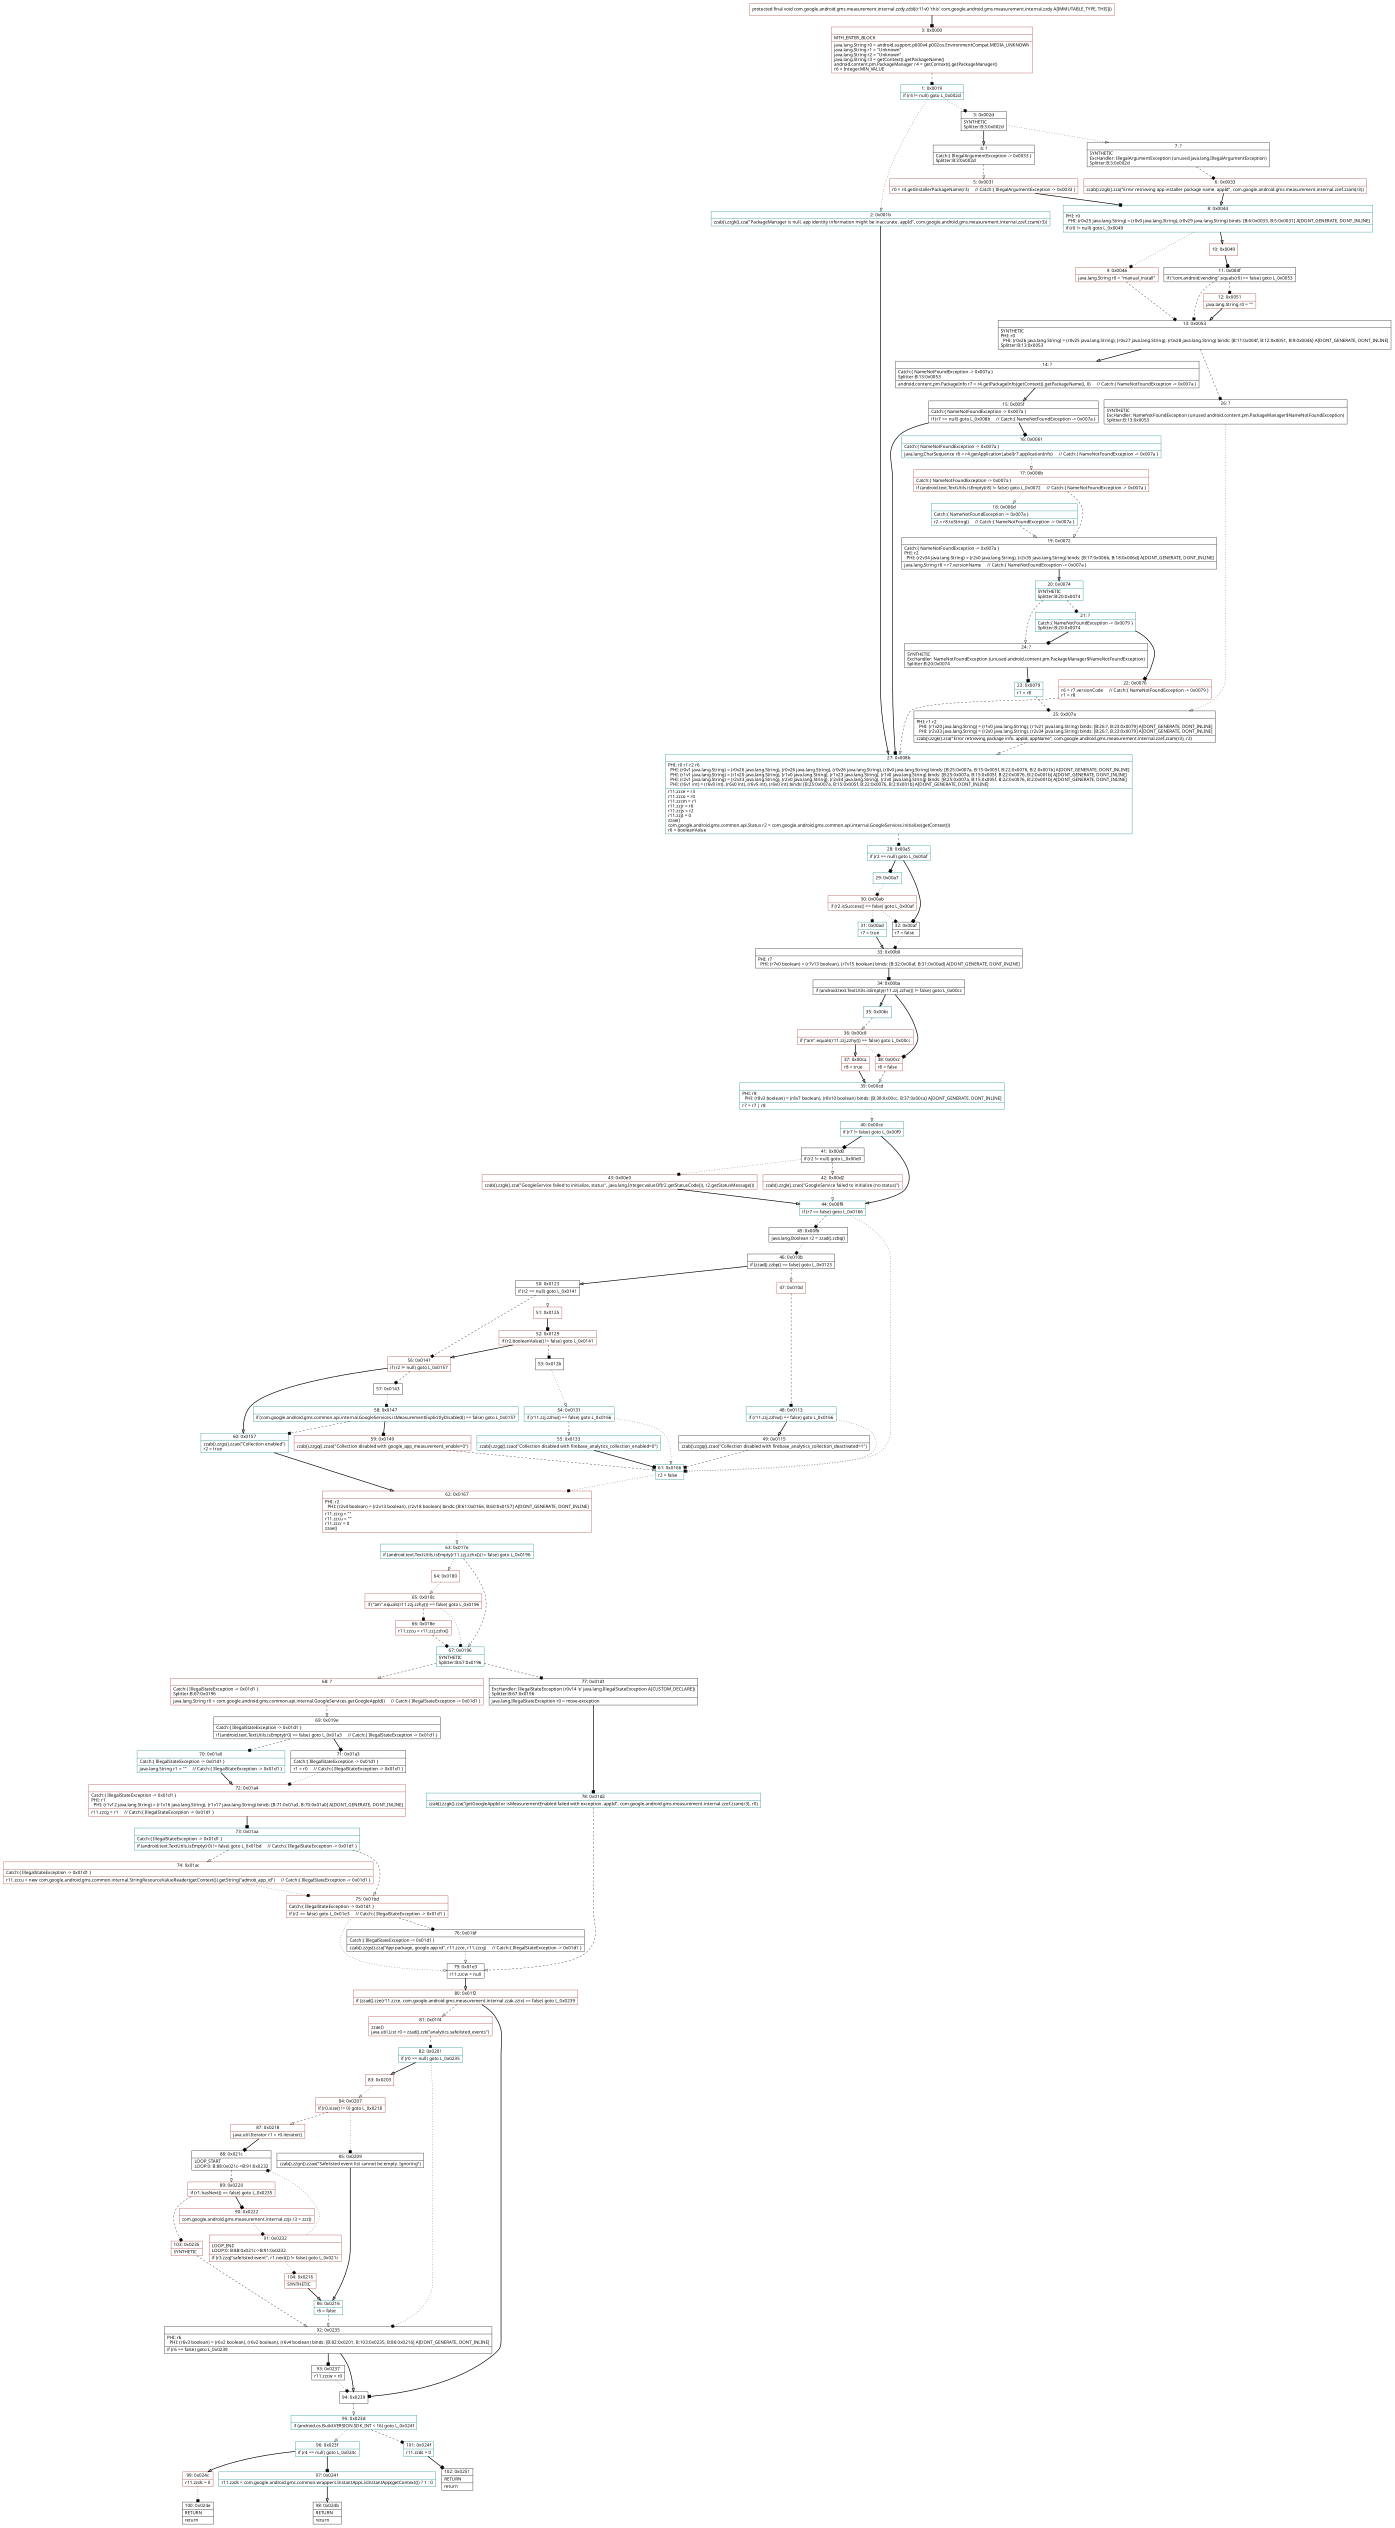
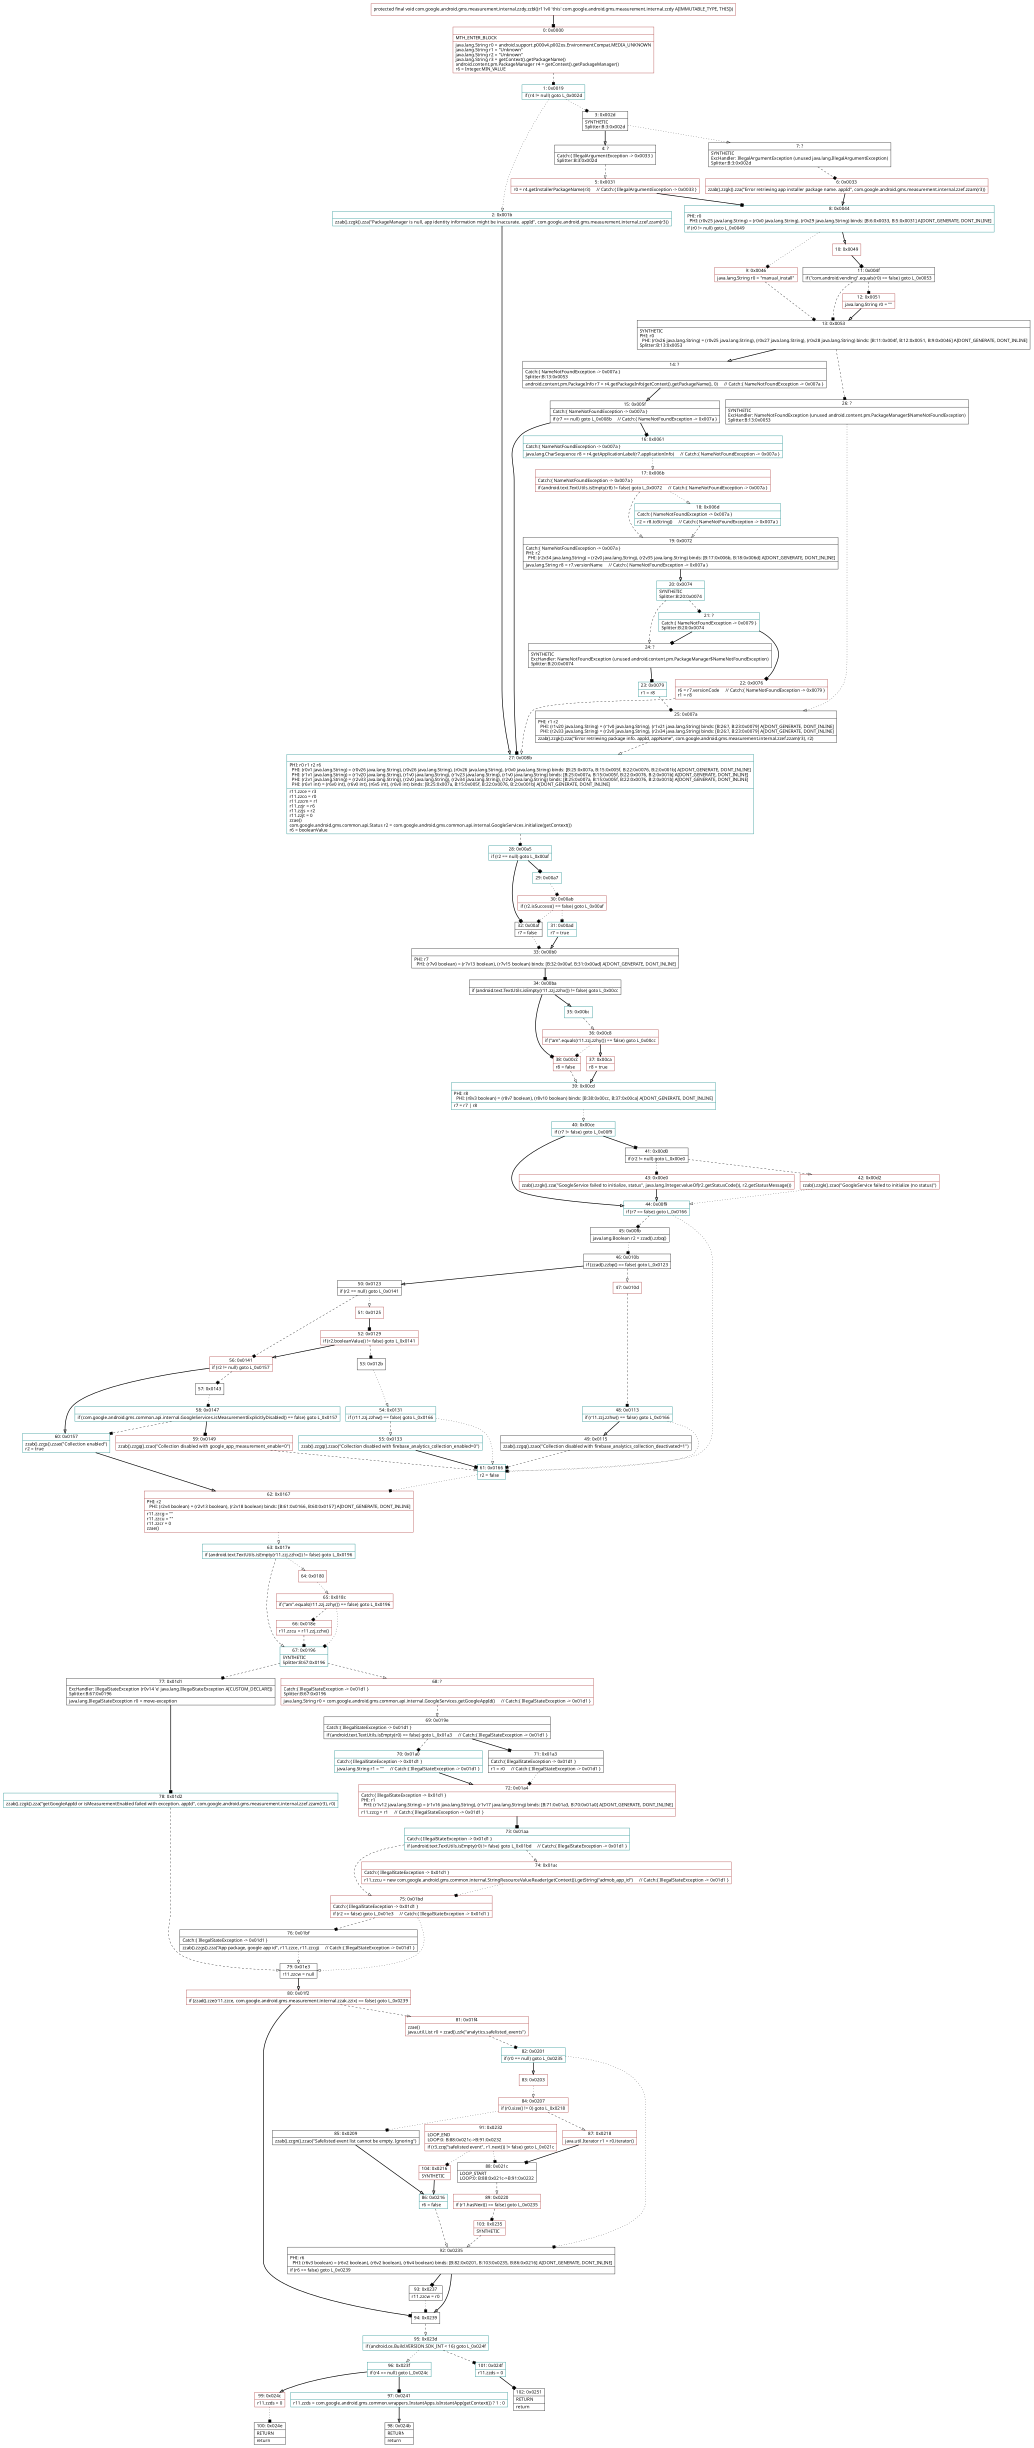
(247, 2216) -> none
